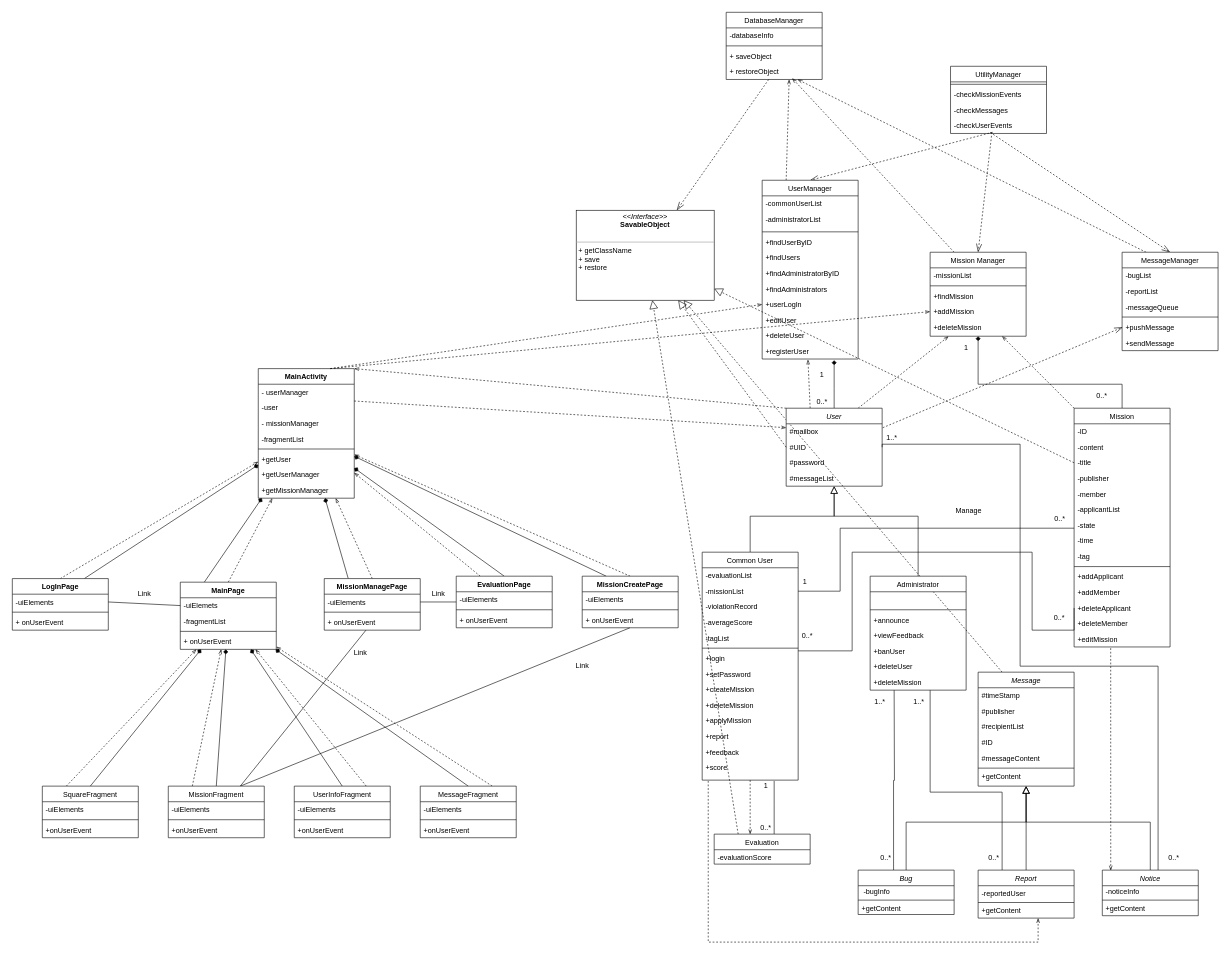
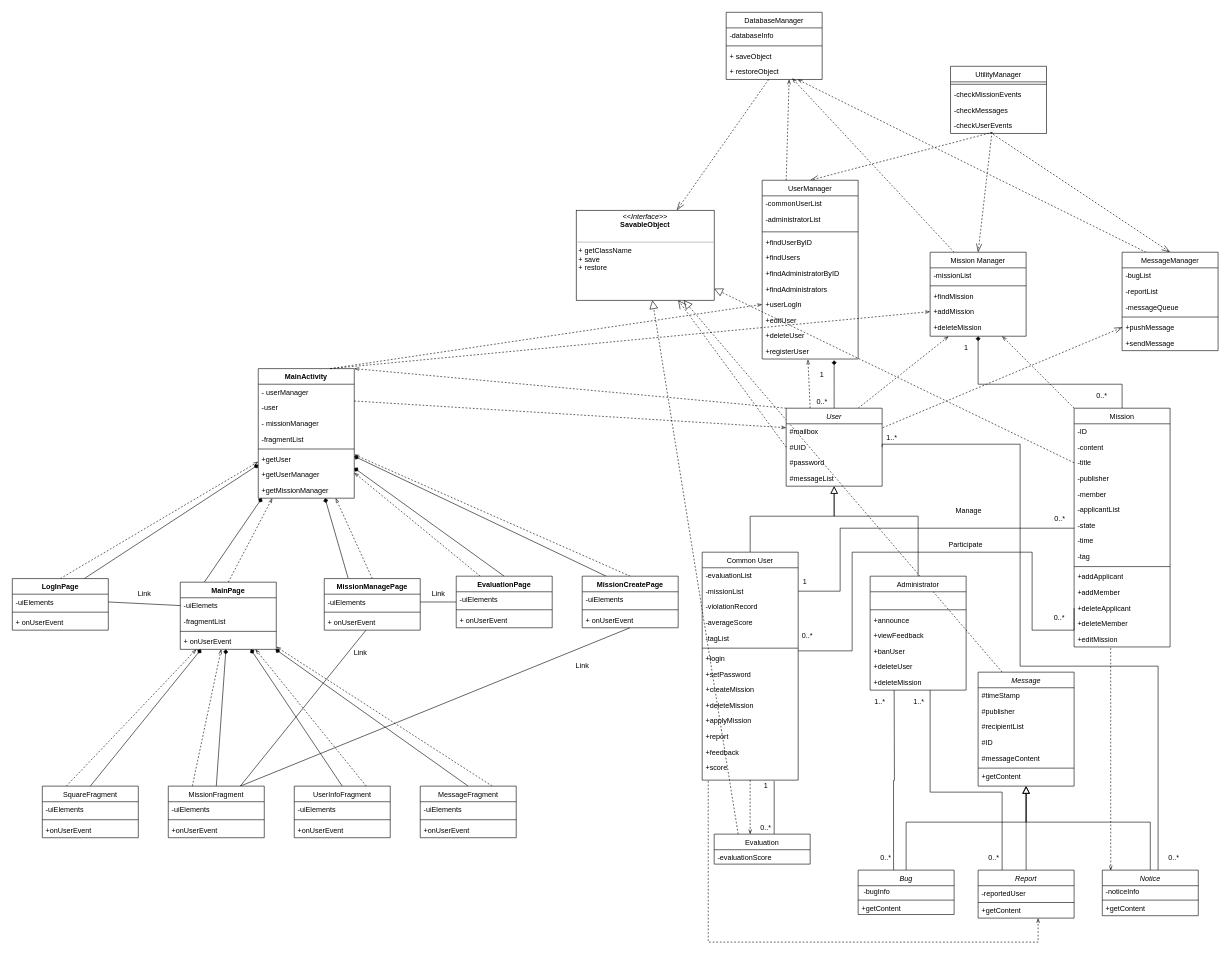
(684, 308) -> (682, 305)
none -> (966, 545)
